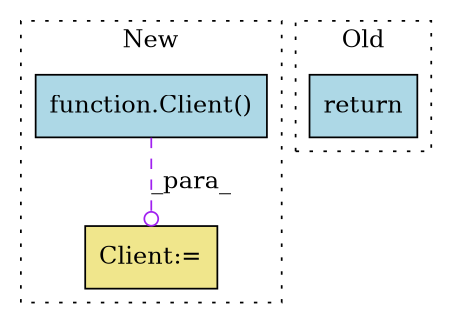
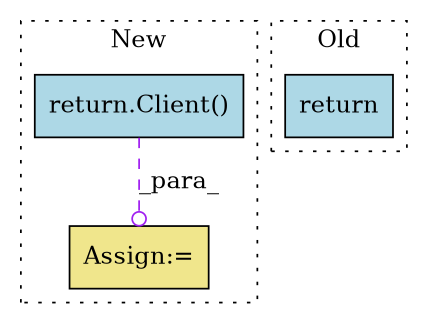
(151, 106) -> (139, 106)
(151, 257) -> (139, 257)
